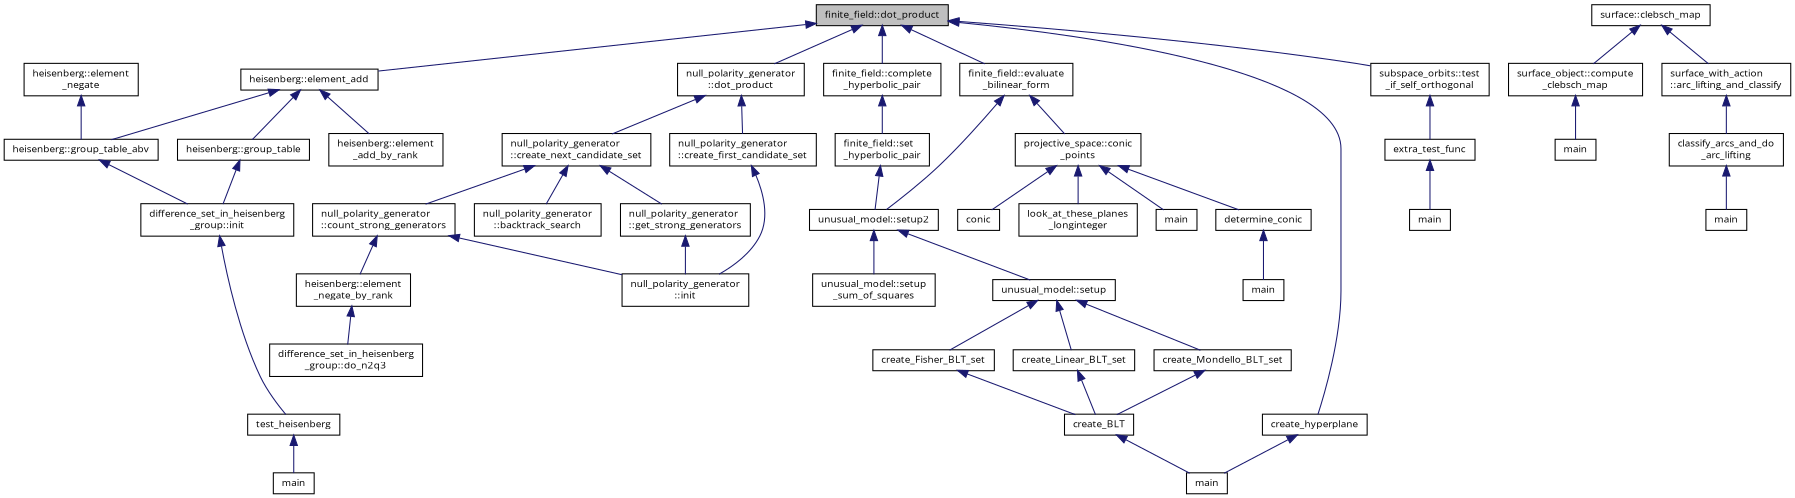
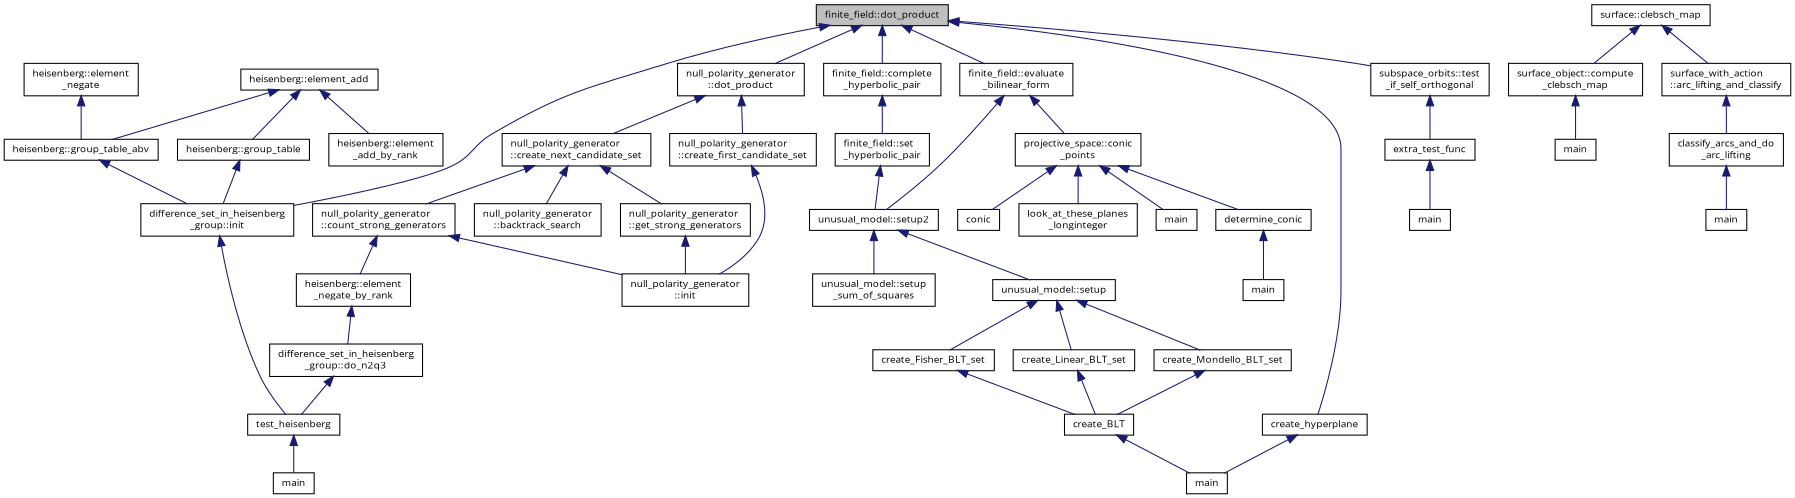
(592, 48) -> (550, 103)
none -> (314, 399)
